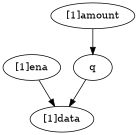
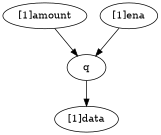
(45, 90) -> (110, 39)
